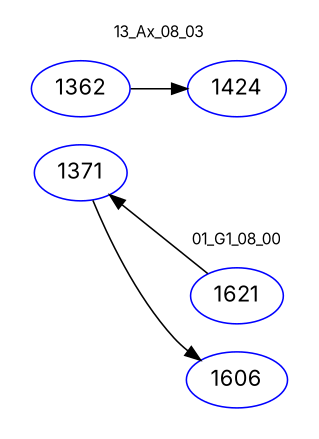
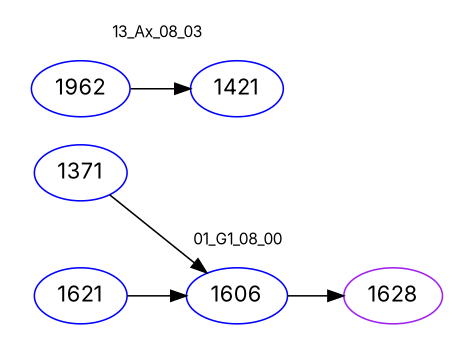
(81, 89) -> (81, 89)
(237, 89) -> (237, 89)
(163, 238) -> (149, 296)
none -> (393, 296)
